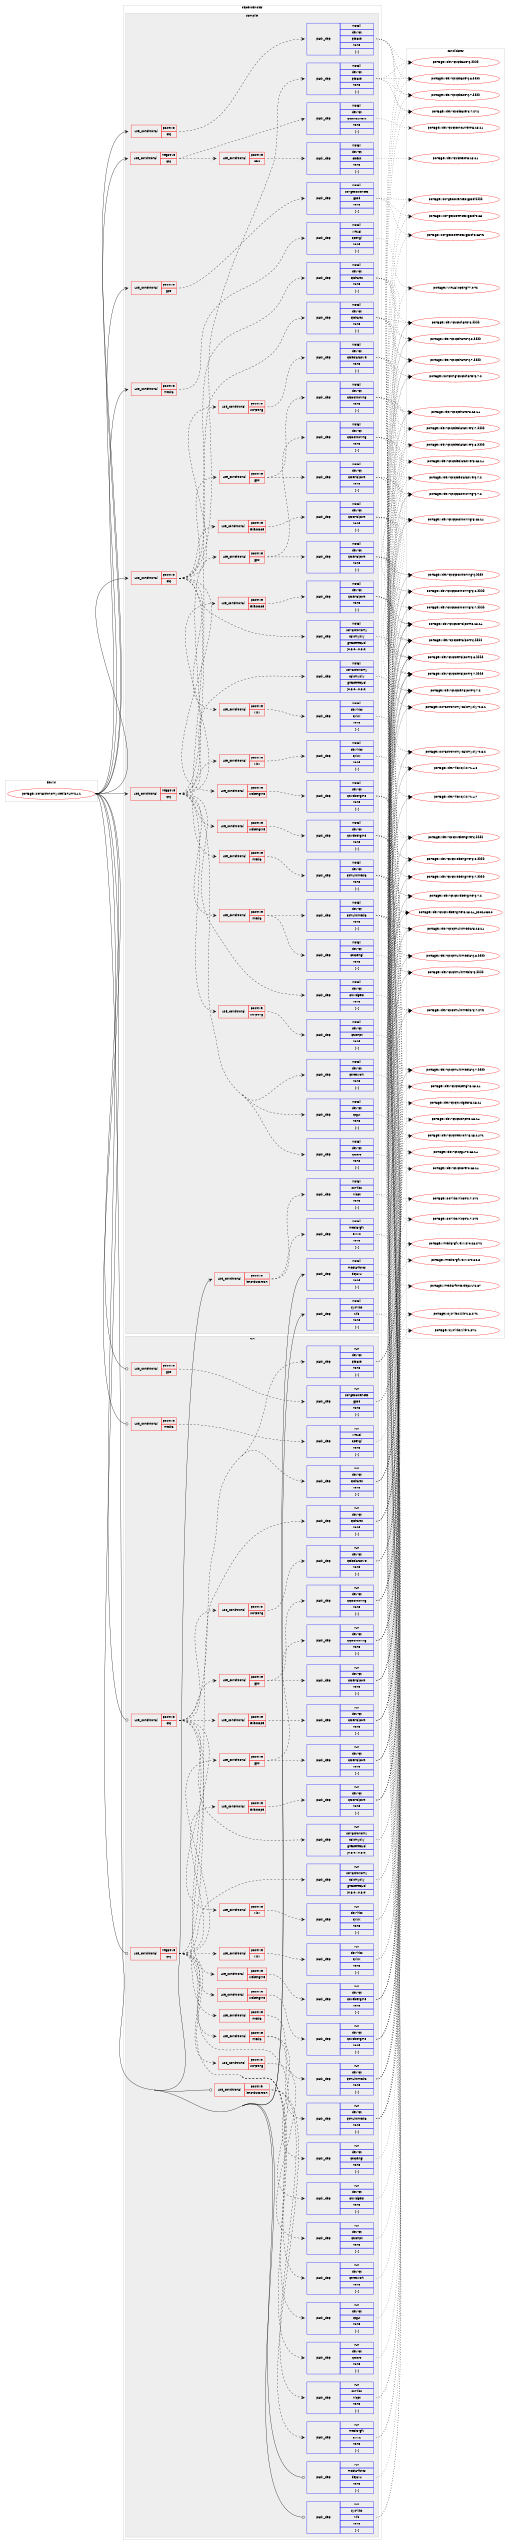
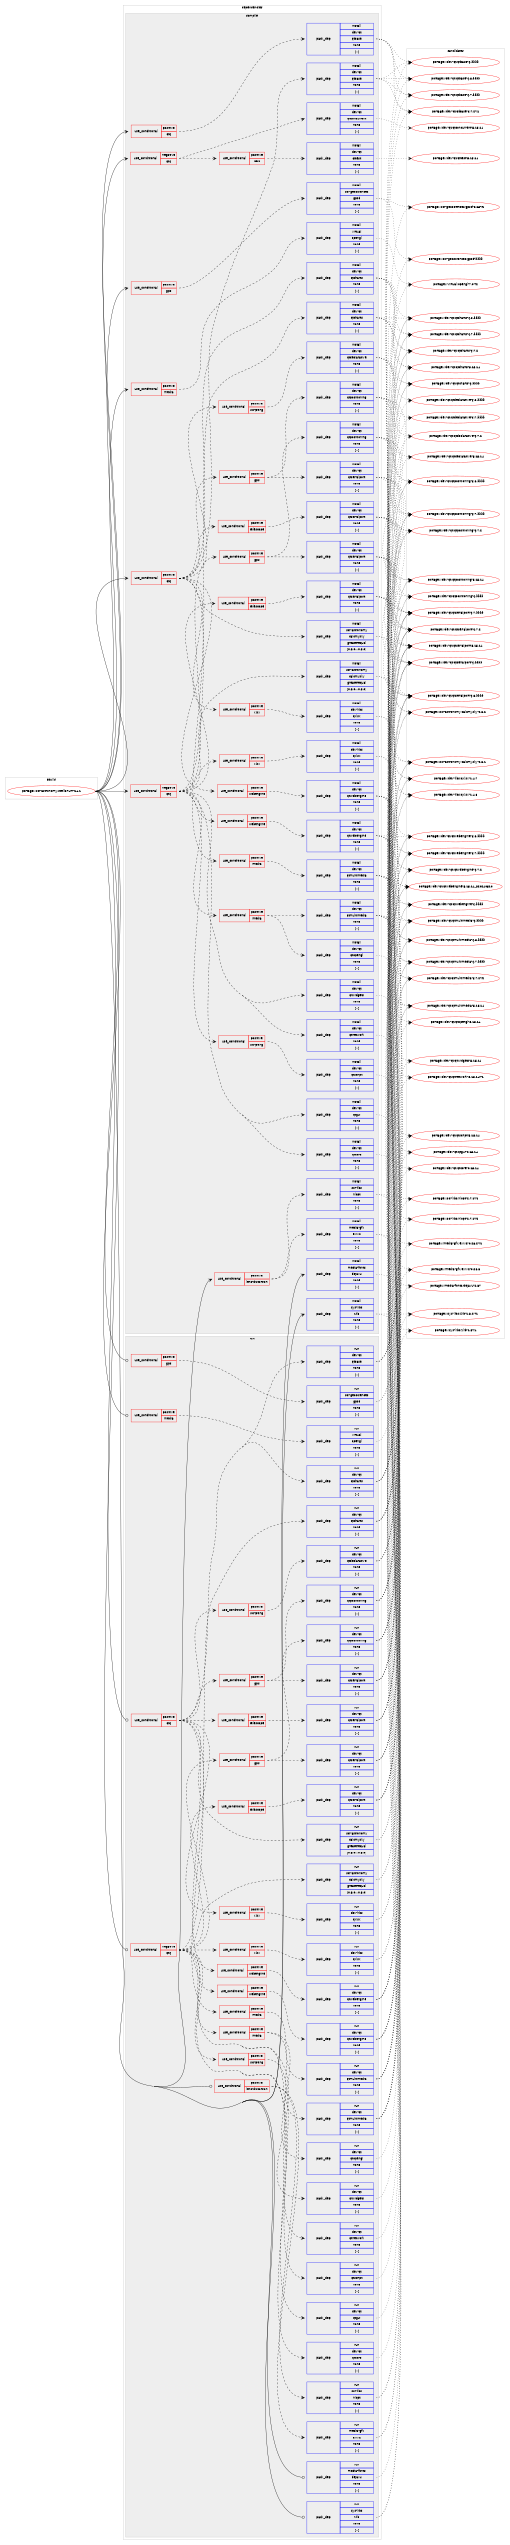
(456, 216) -> none
(456, 377) -> (456, 351)
